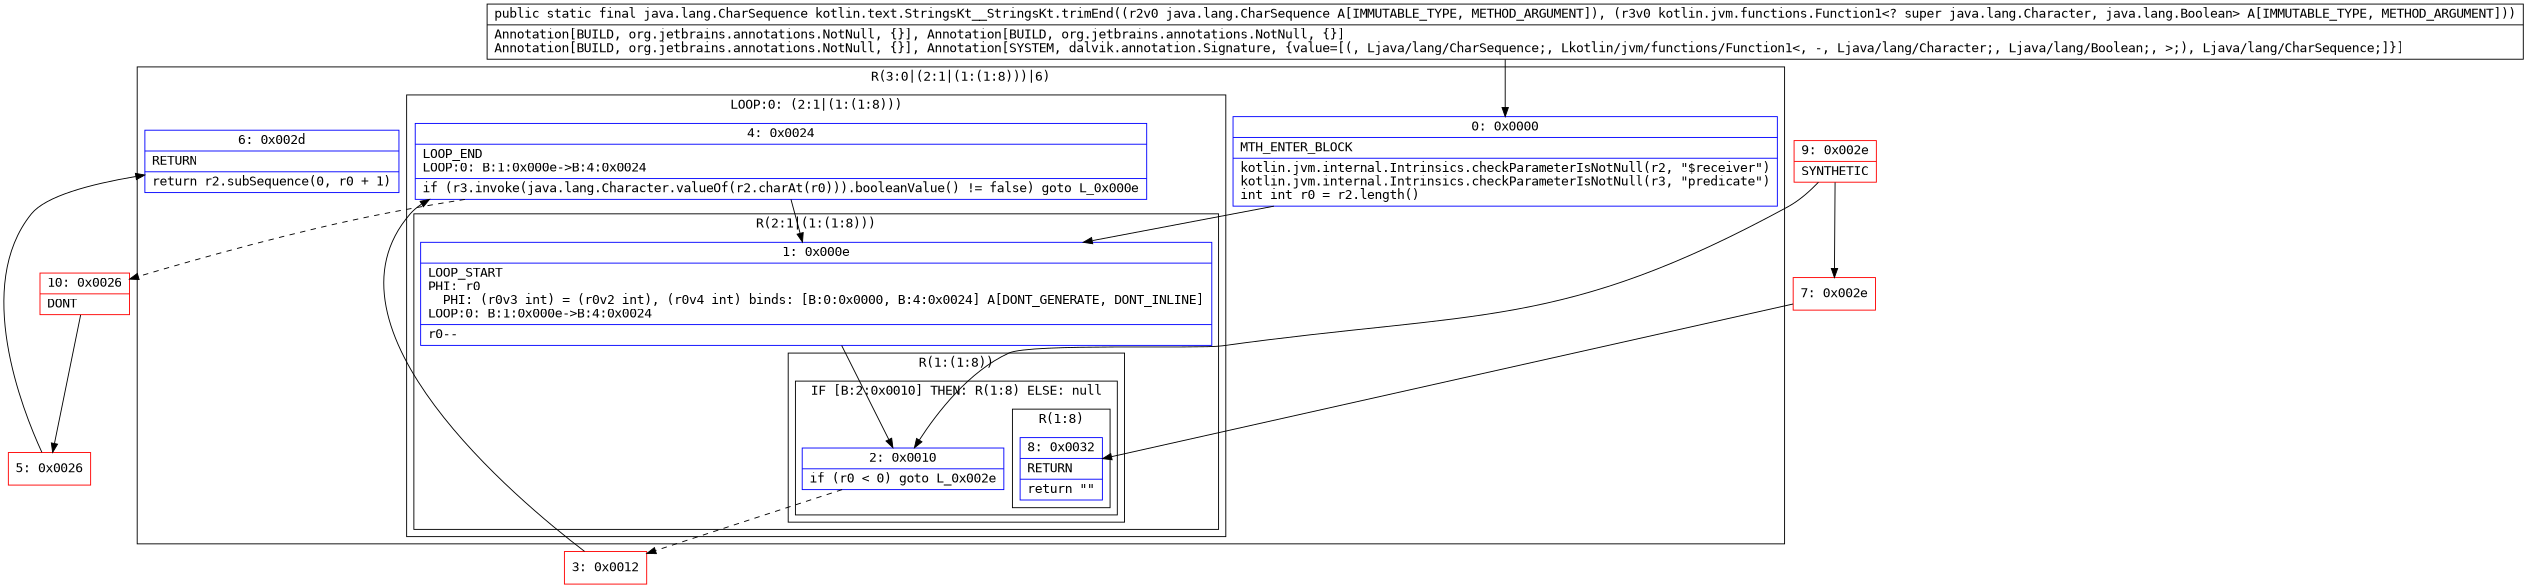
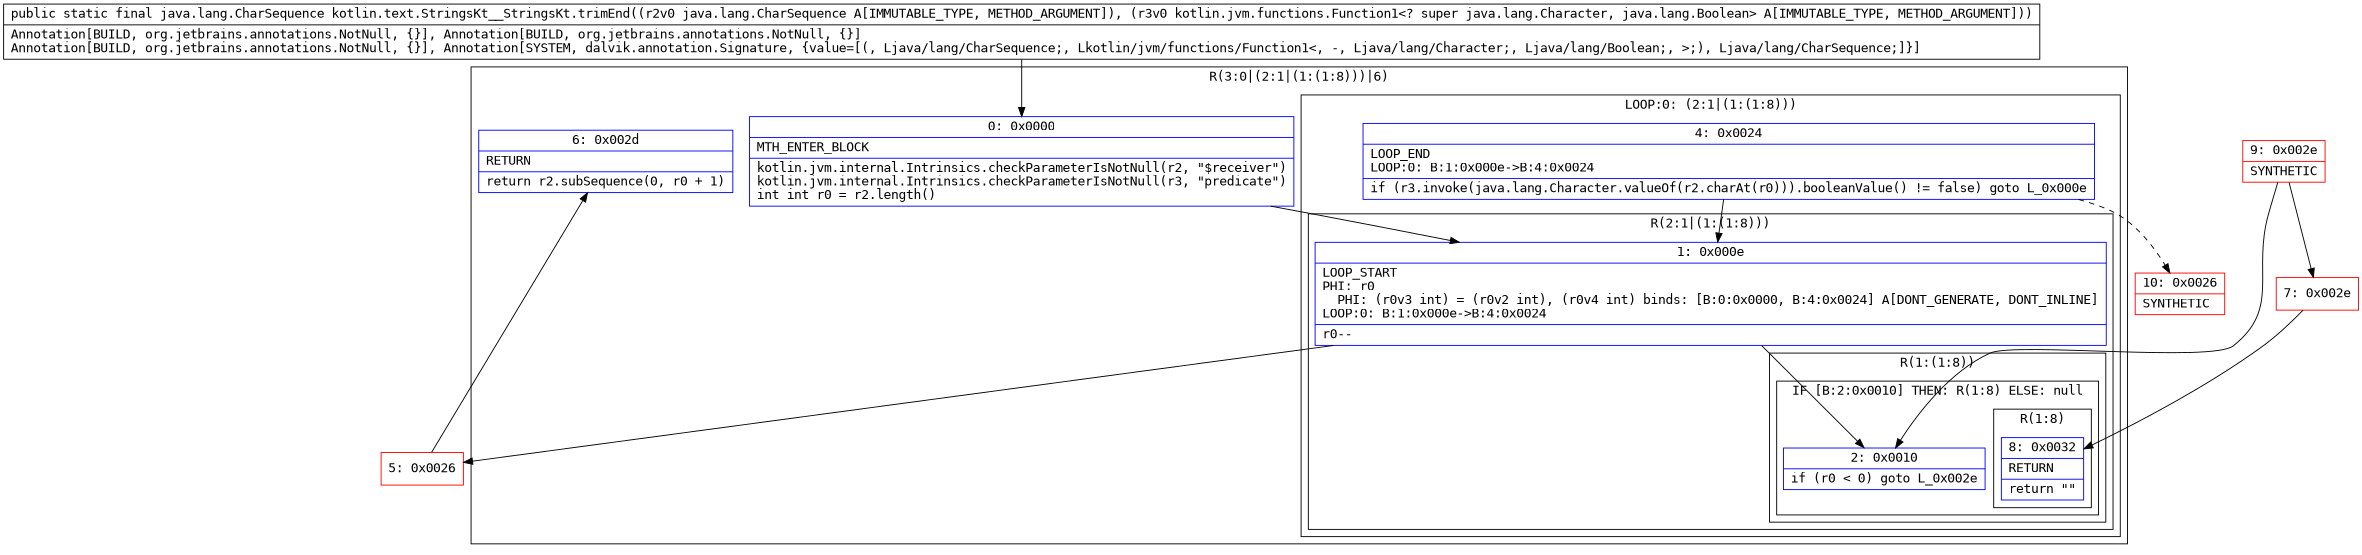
(63, 304) -> (2176, 304)
(68, 379) -> (903, 403)
(606, 568) -> none
